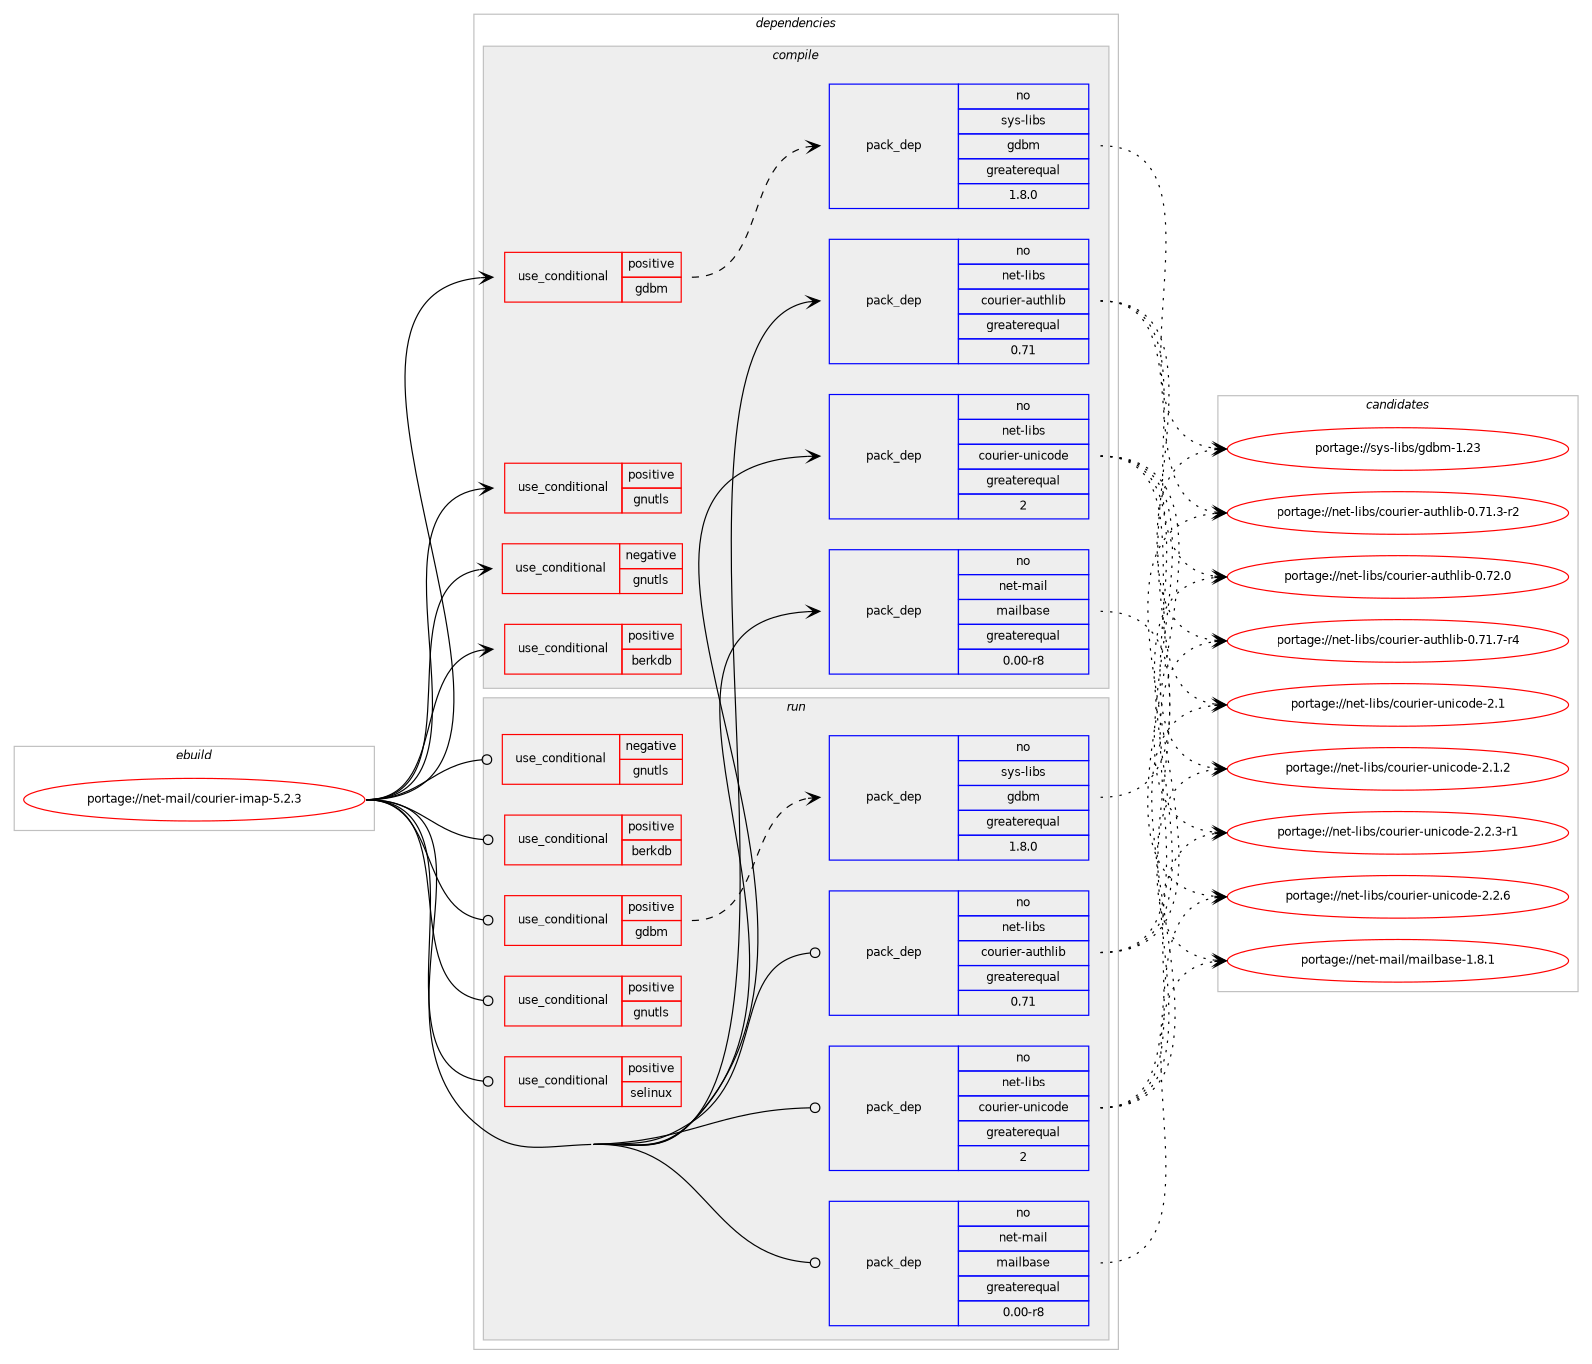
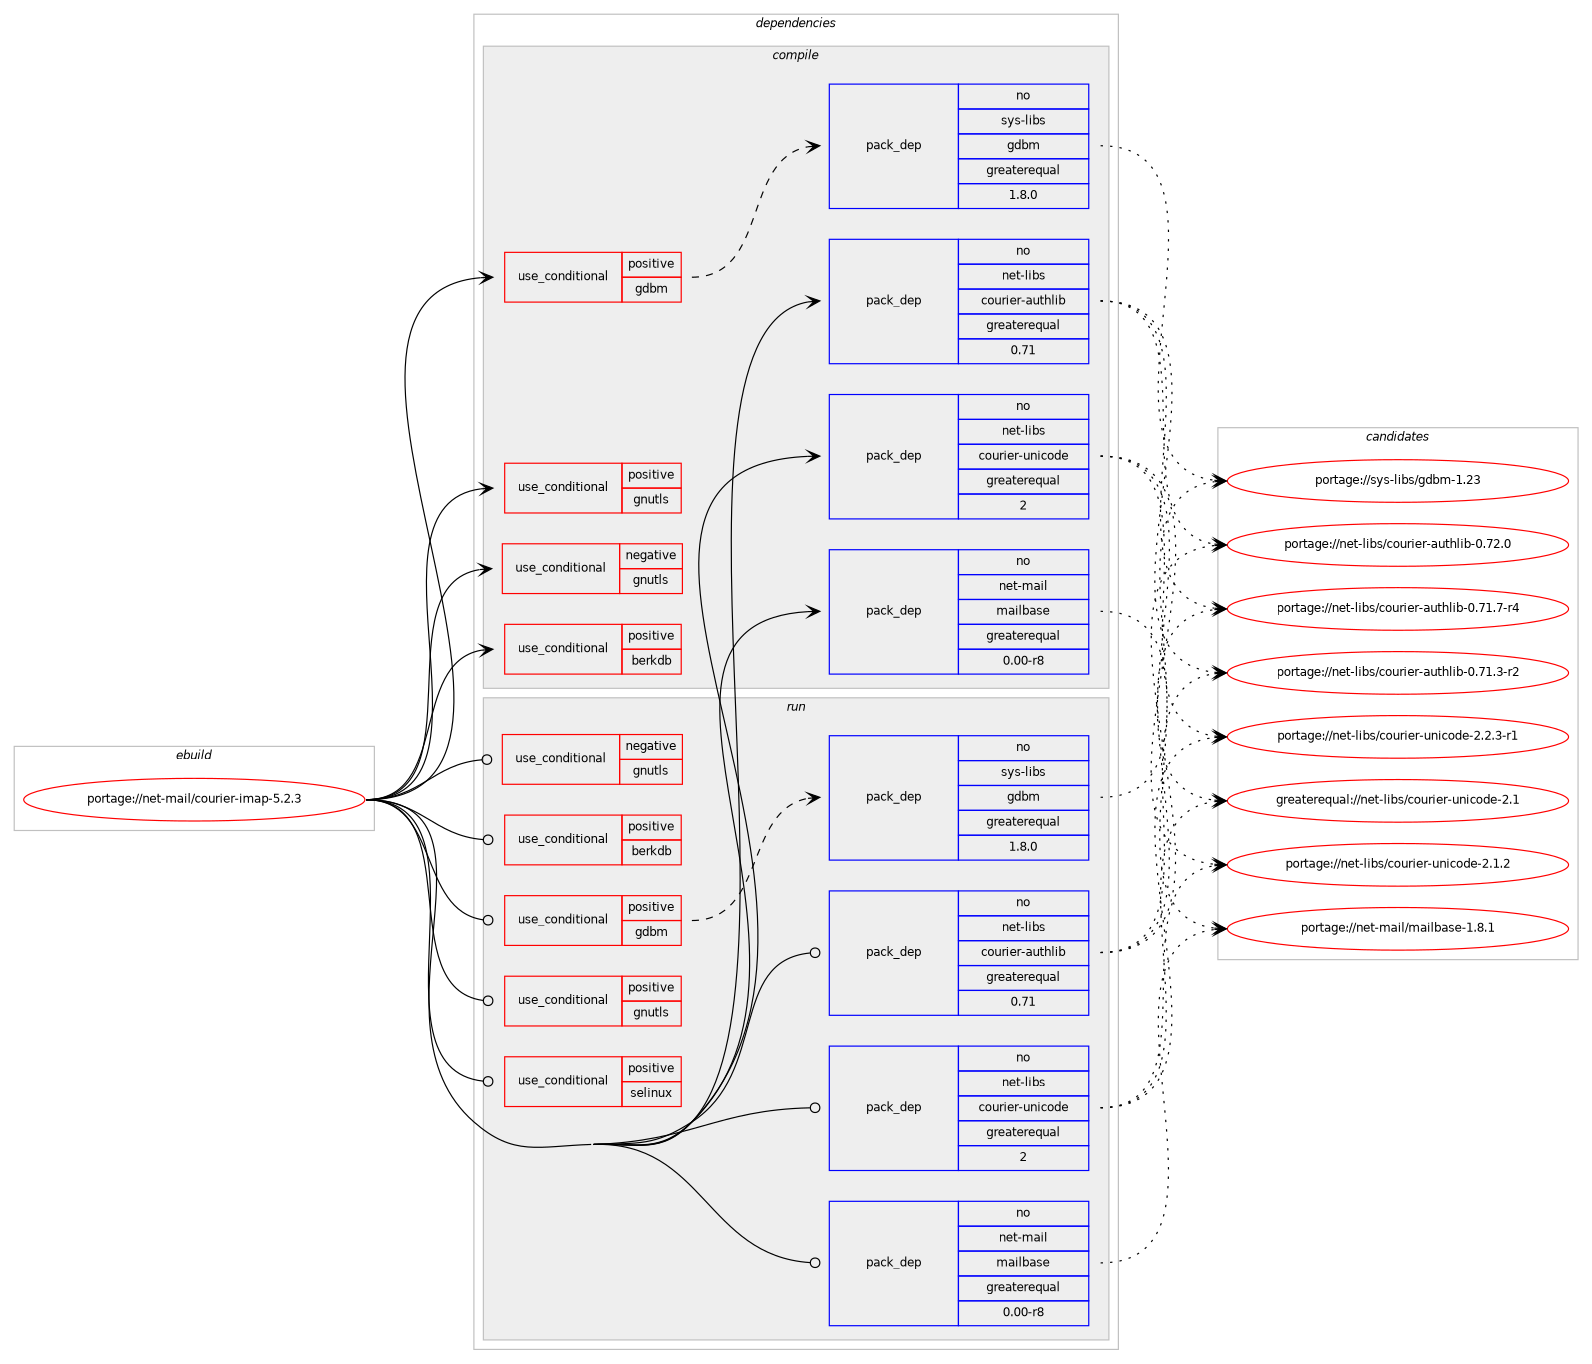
(1398, 705) -> (1398, 801)
(1398, 897) -> none
